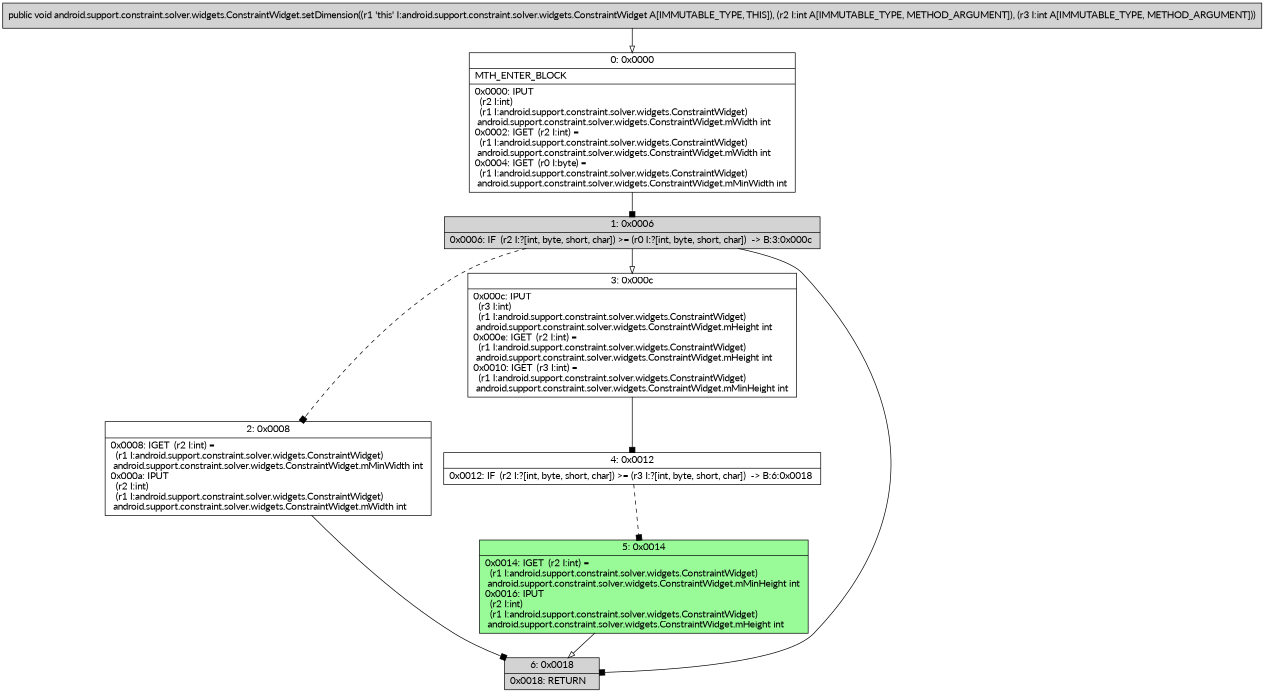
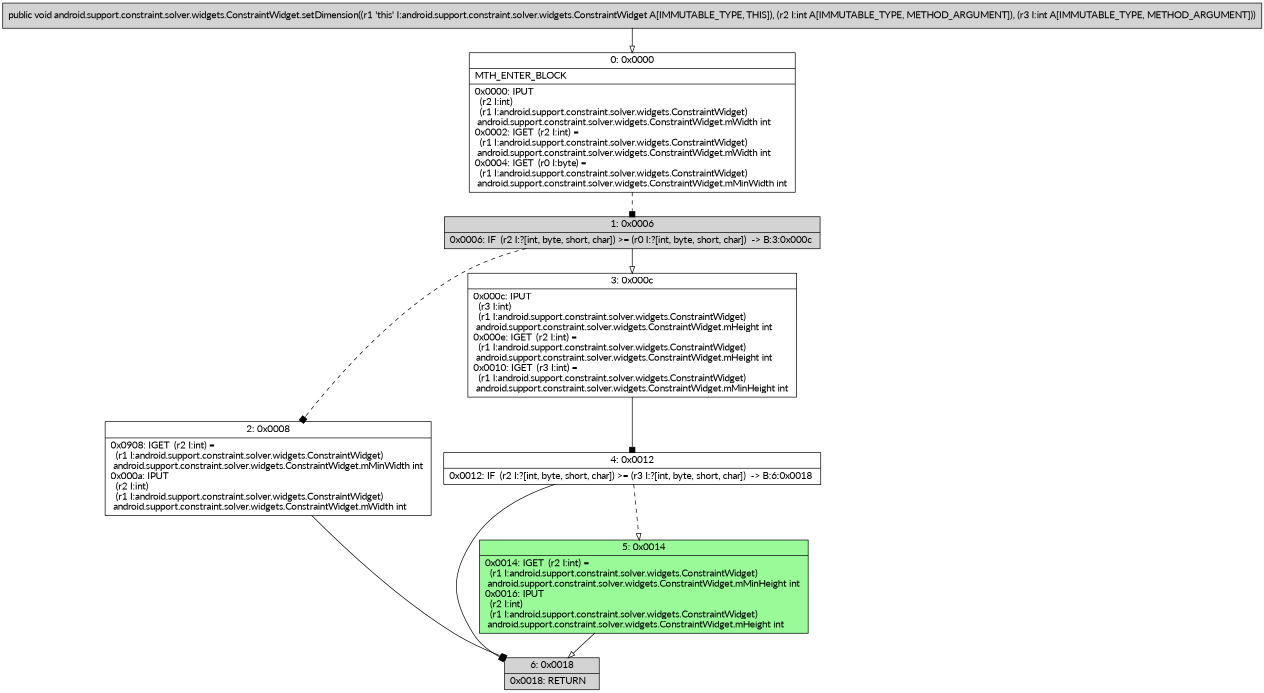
(632, 201) -> (632, 201)
(164, 446) -> (164, 446)
(636, 509) -> (636, 509)
(881, 523) -> (465, 555)
